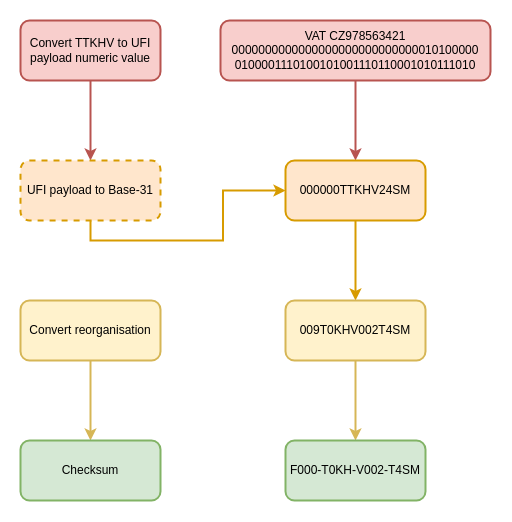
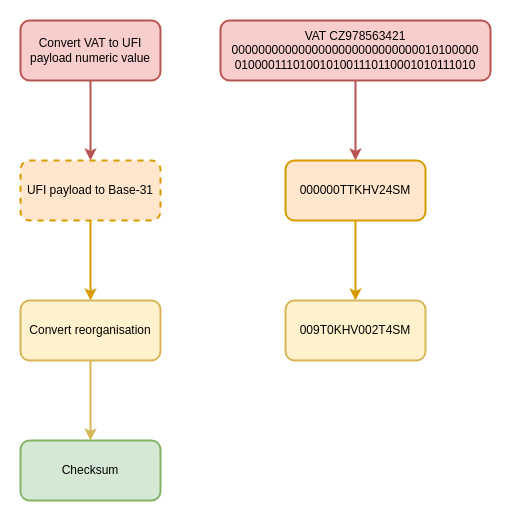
(91, 51) -> (91, 51)
(207, 241) -> (91, 264)
(356, 396) -> none
(356, 471) -> none
